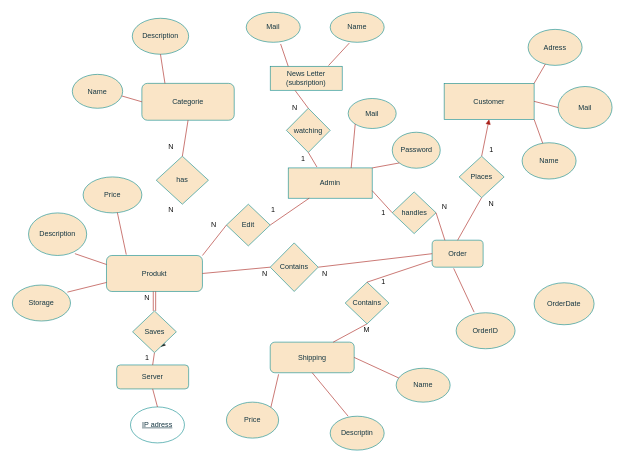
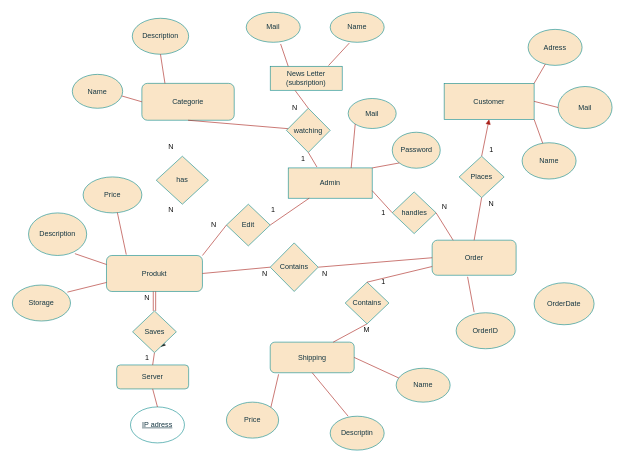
(185, 138) -> (238, 125)
(458, 254) -> (474, 258)
